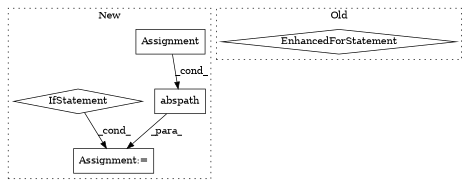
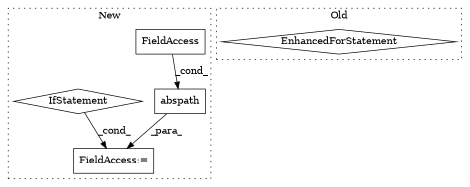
(170, 42) -> (170, 42)
(114, 161) -> (114, 161)
